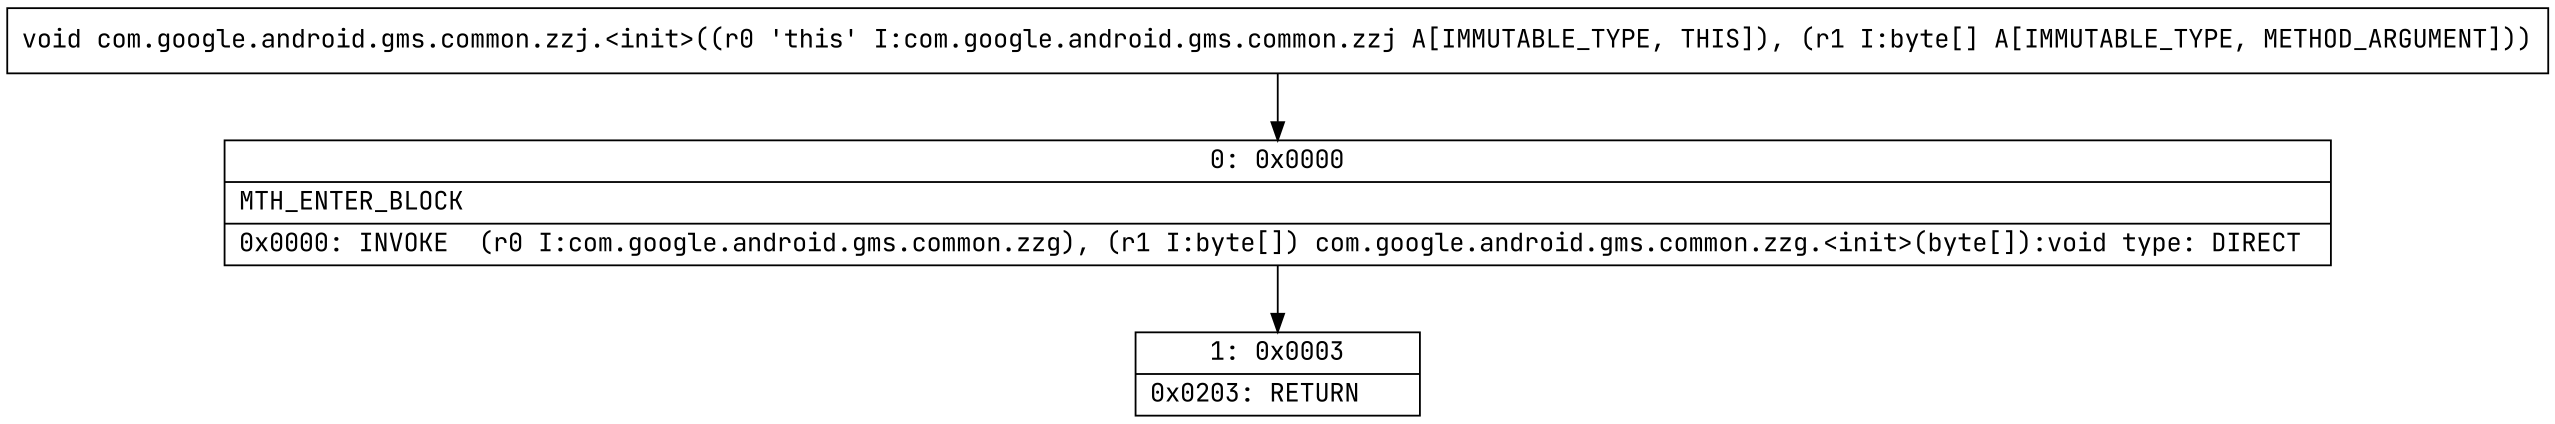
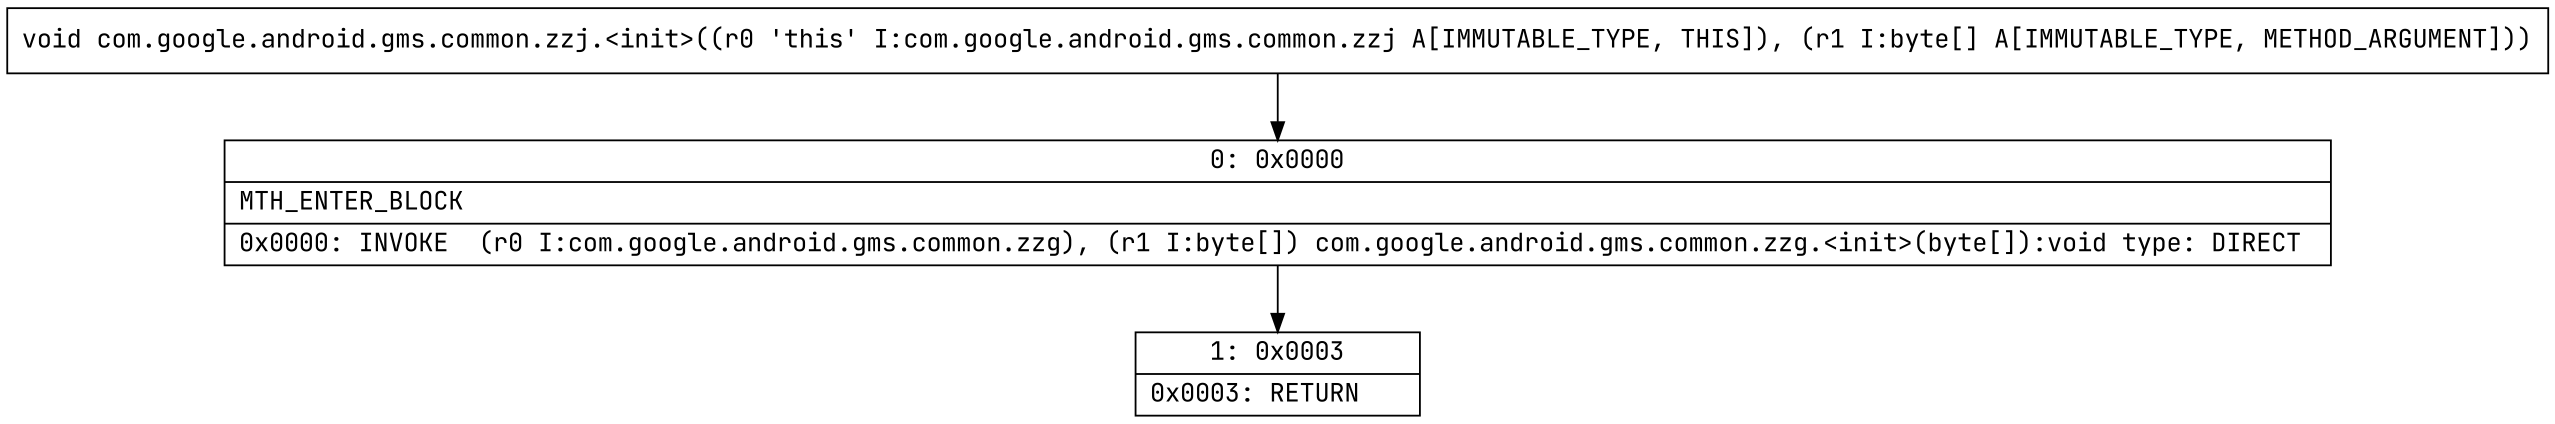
(1278, 394) -> (1278, 394)
